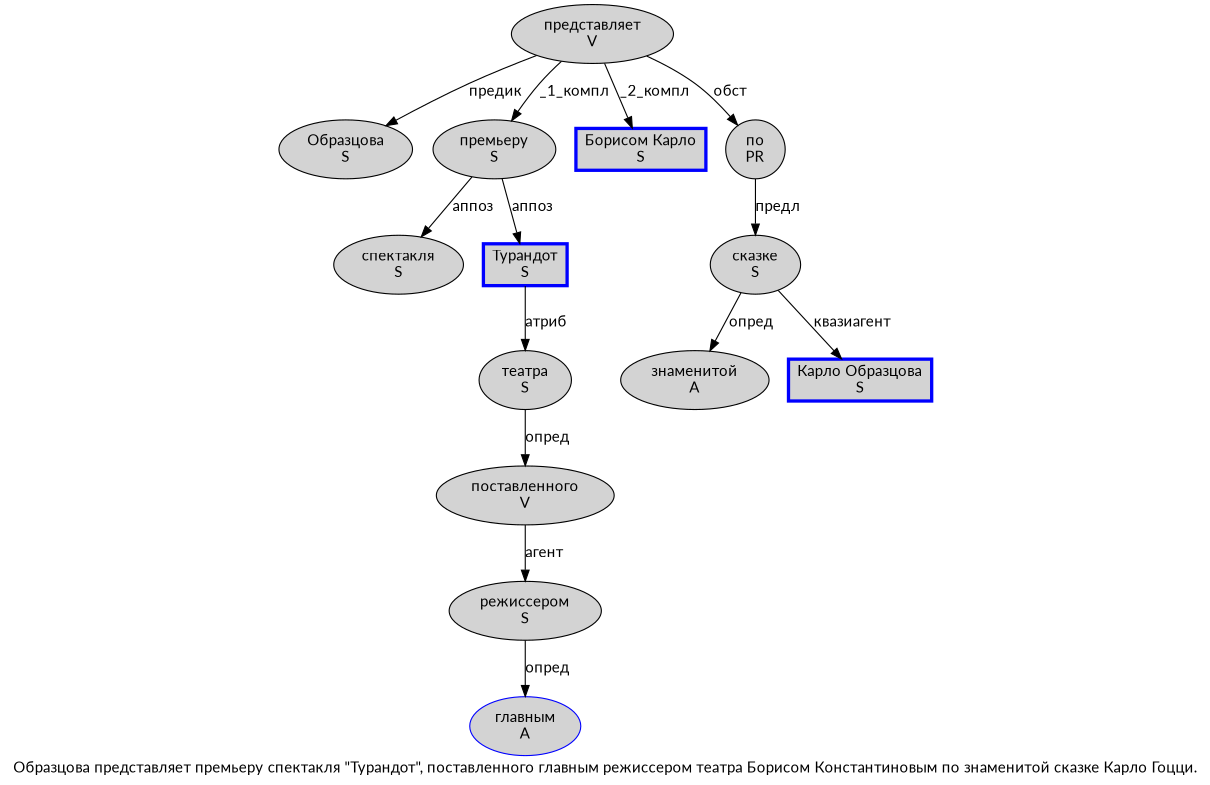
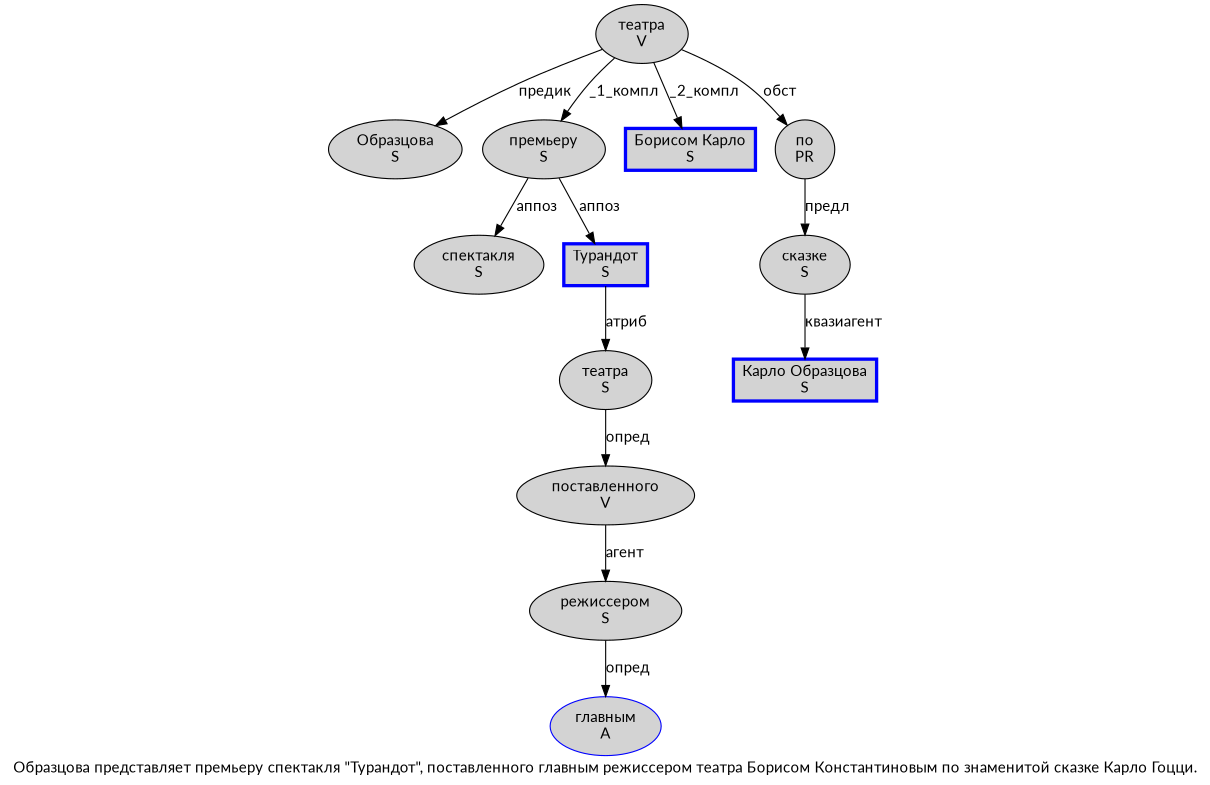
(592, 34) -> (642, 34)
(695, 380) -> none
